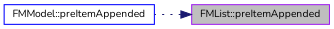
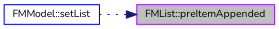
(79, 15) -> (52, 15)
